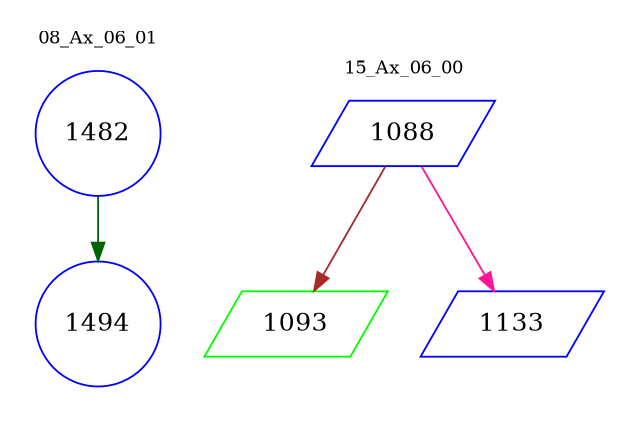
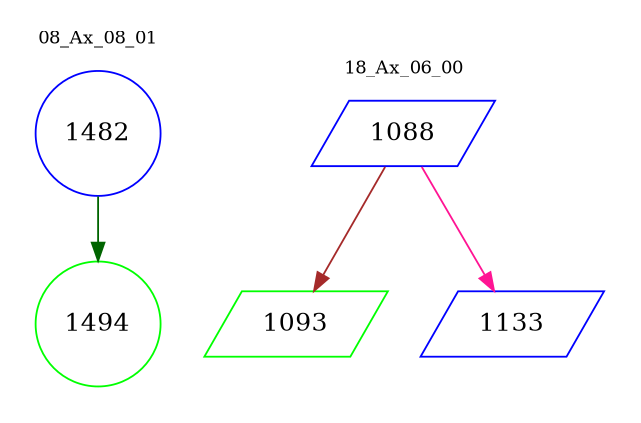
(98, 39) -> (98, 39)
(404, 69) -> (404, 69)
(98, 324) -> (98, 324)
